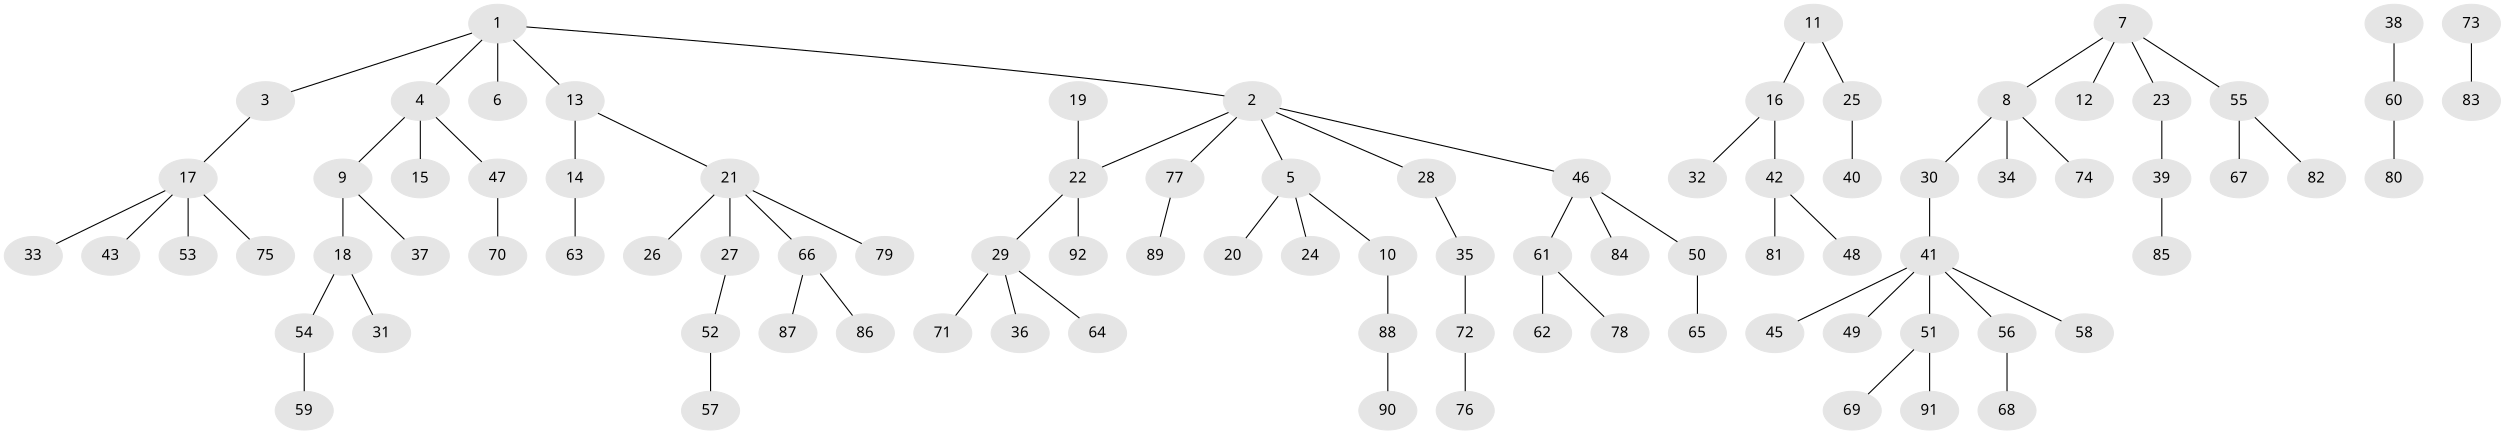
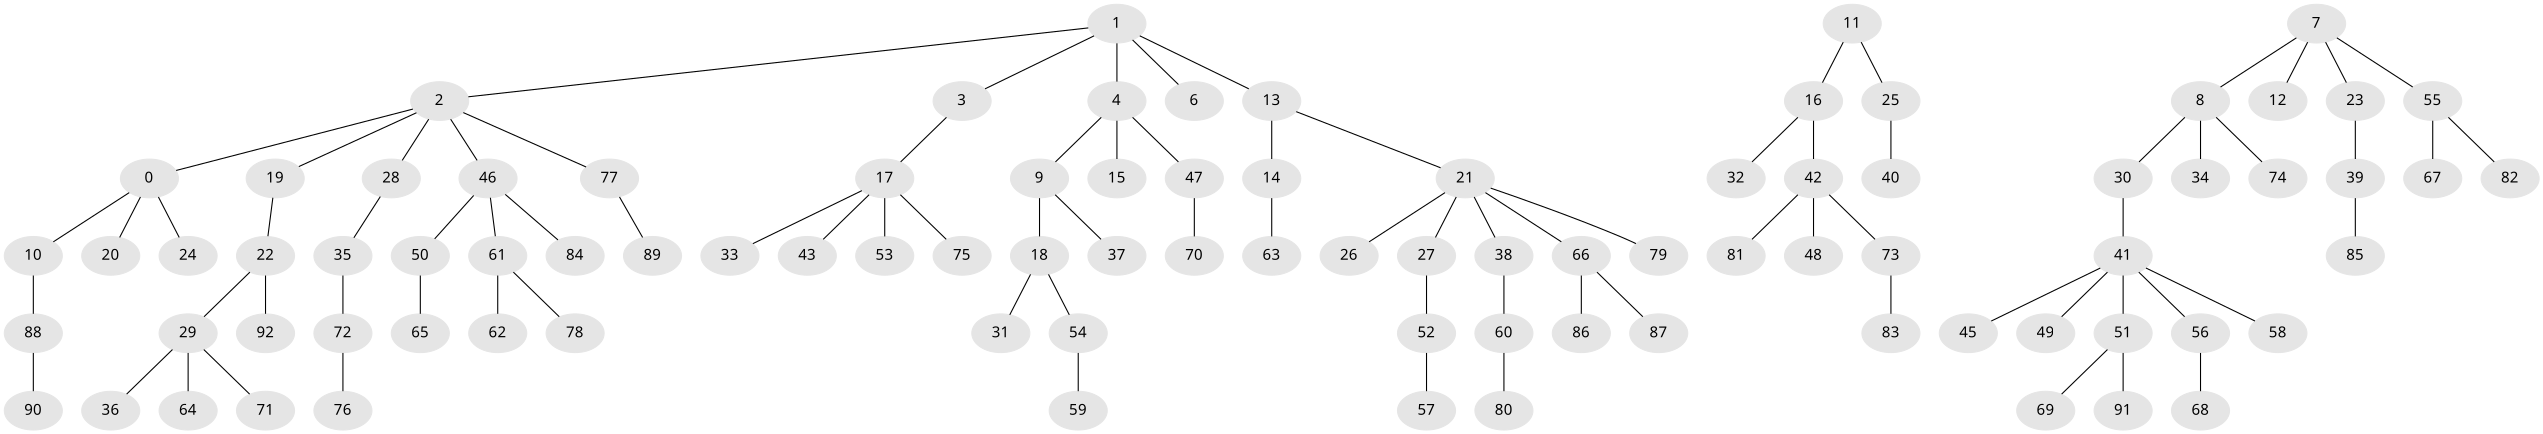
(1165, 140) -> (358, 140)
(1291, 178) -> (149, 178)
none -> (1485, 217)
none -> (1852, 217)
